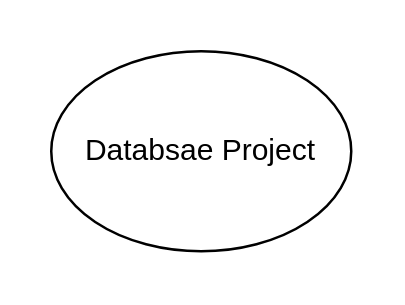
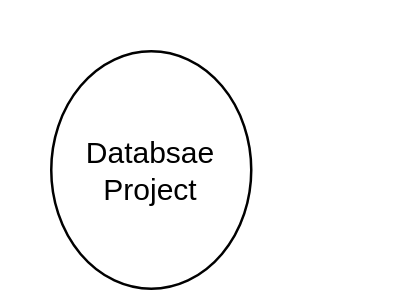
(201, 151) -> (151, 170)
